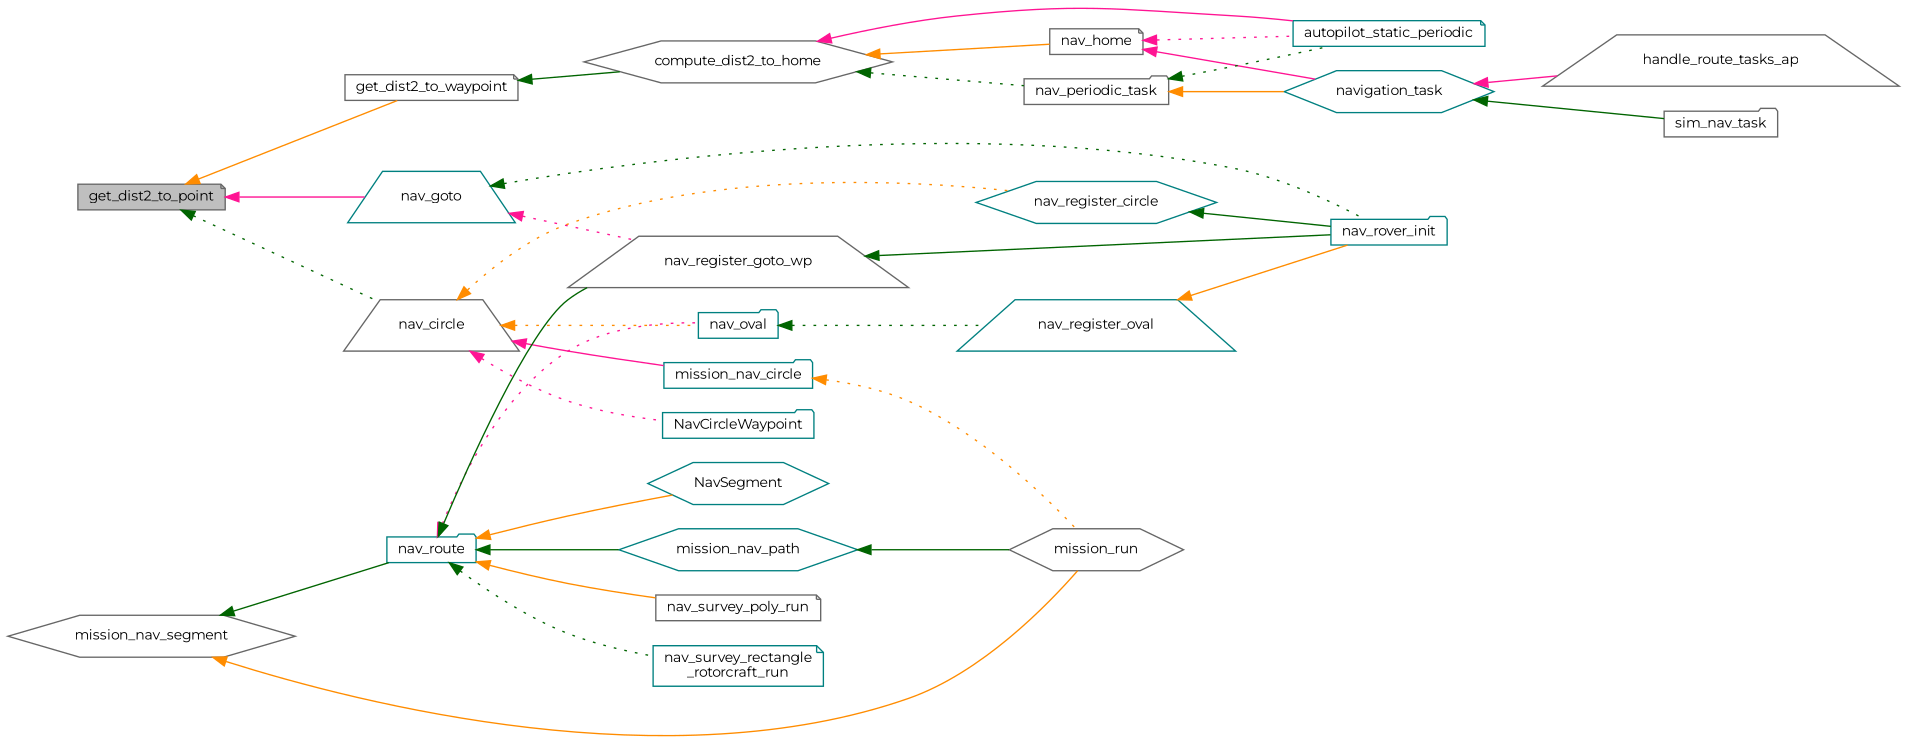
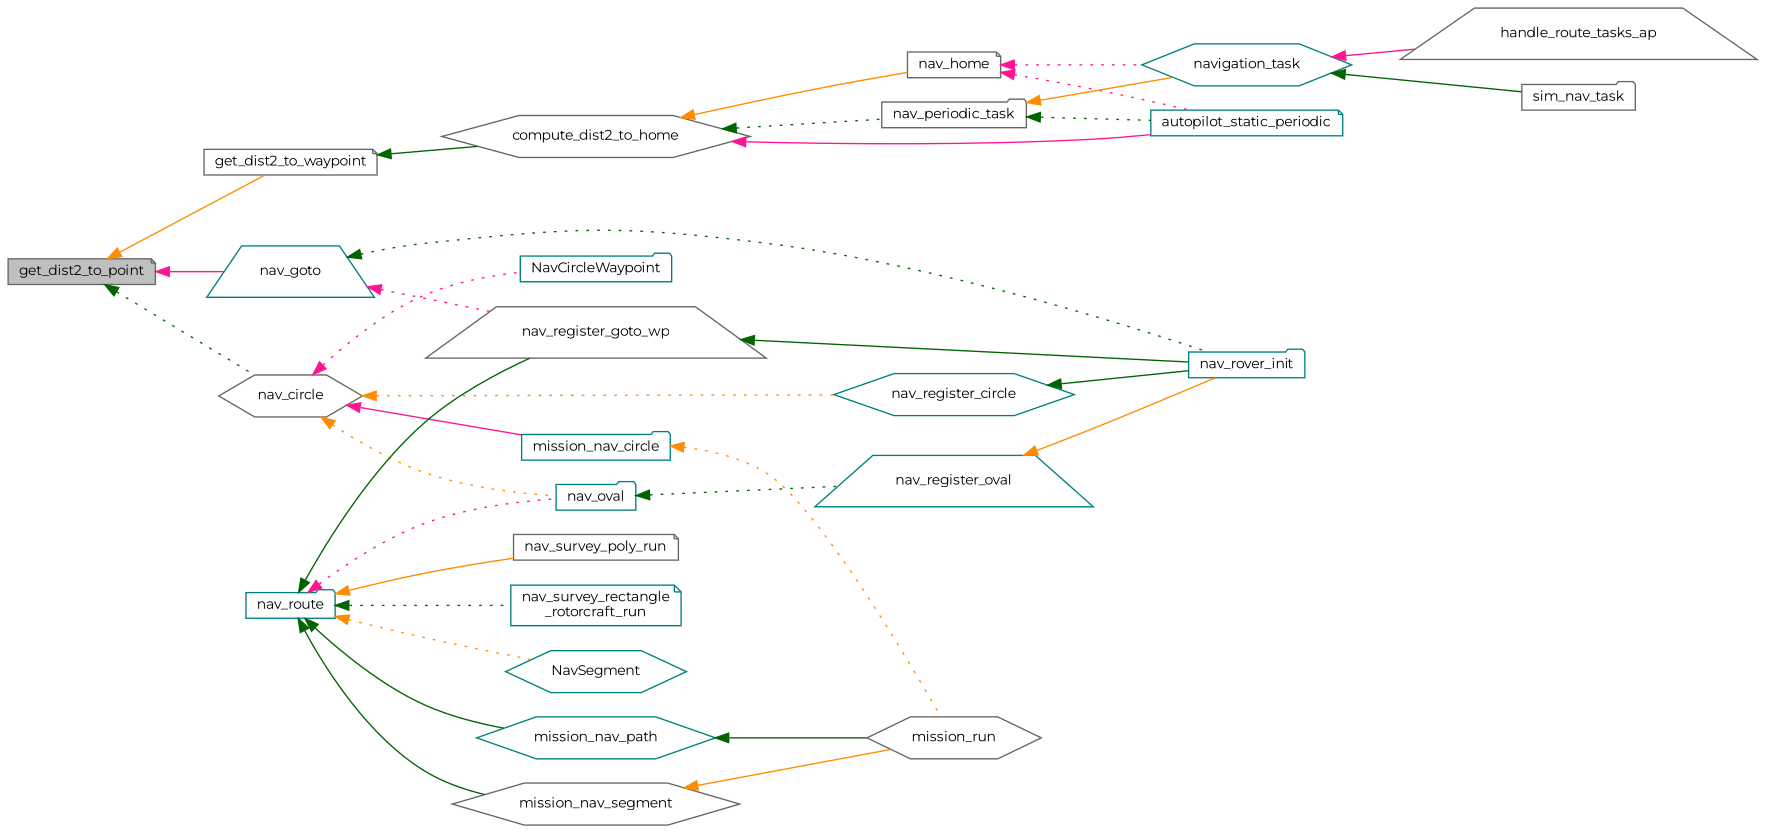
(1212, 61) -> (1078, 65)
(431, 325) -> (291, 396)
(581, 513) -> (440, 641)
(311, 587) -> (378, 732)
